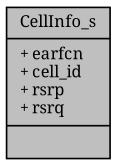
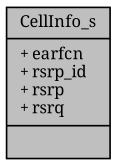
(51, 72) -> (53, 72)
